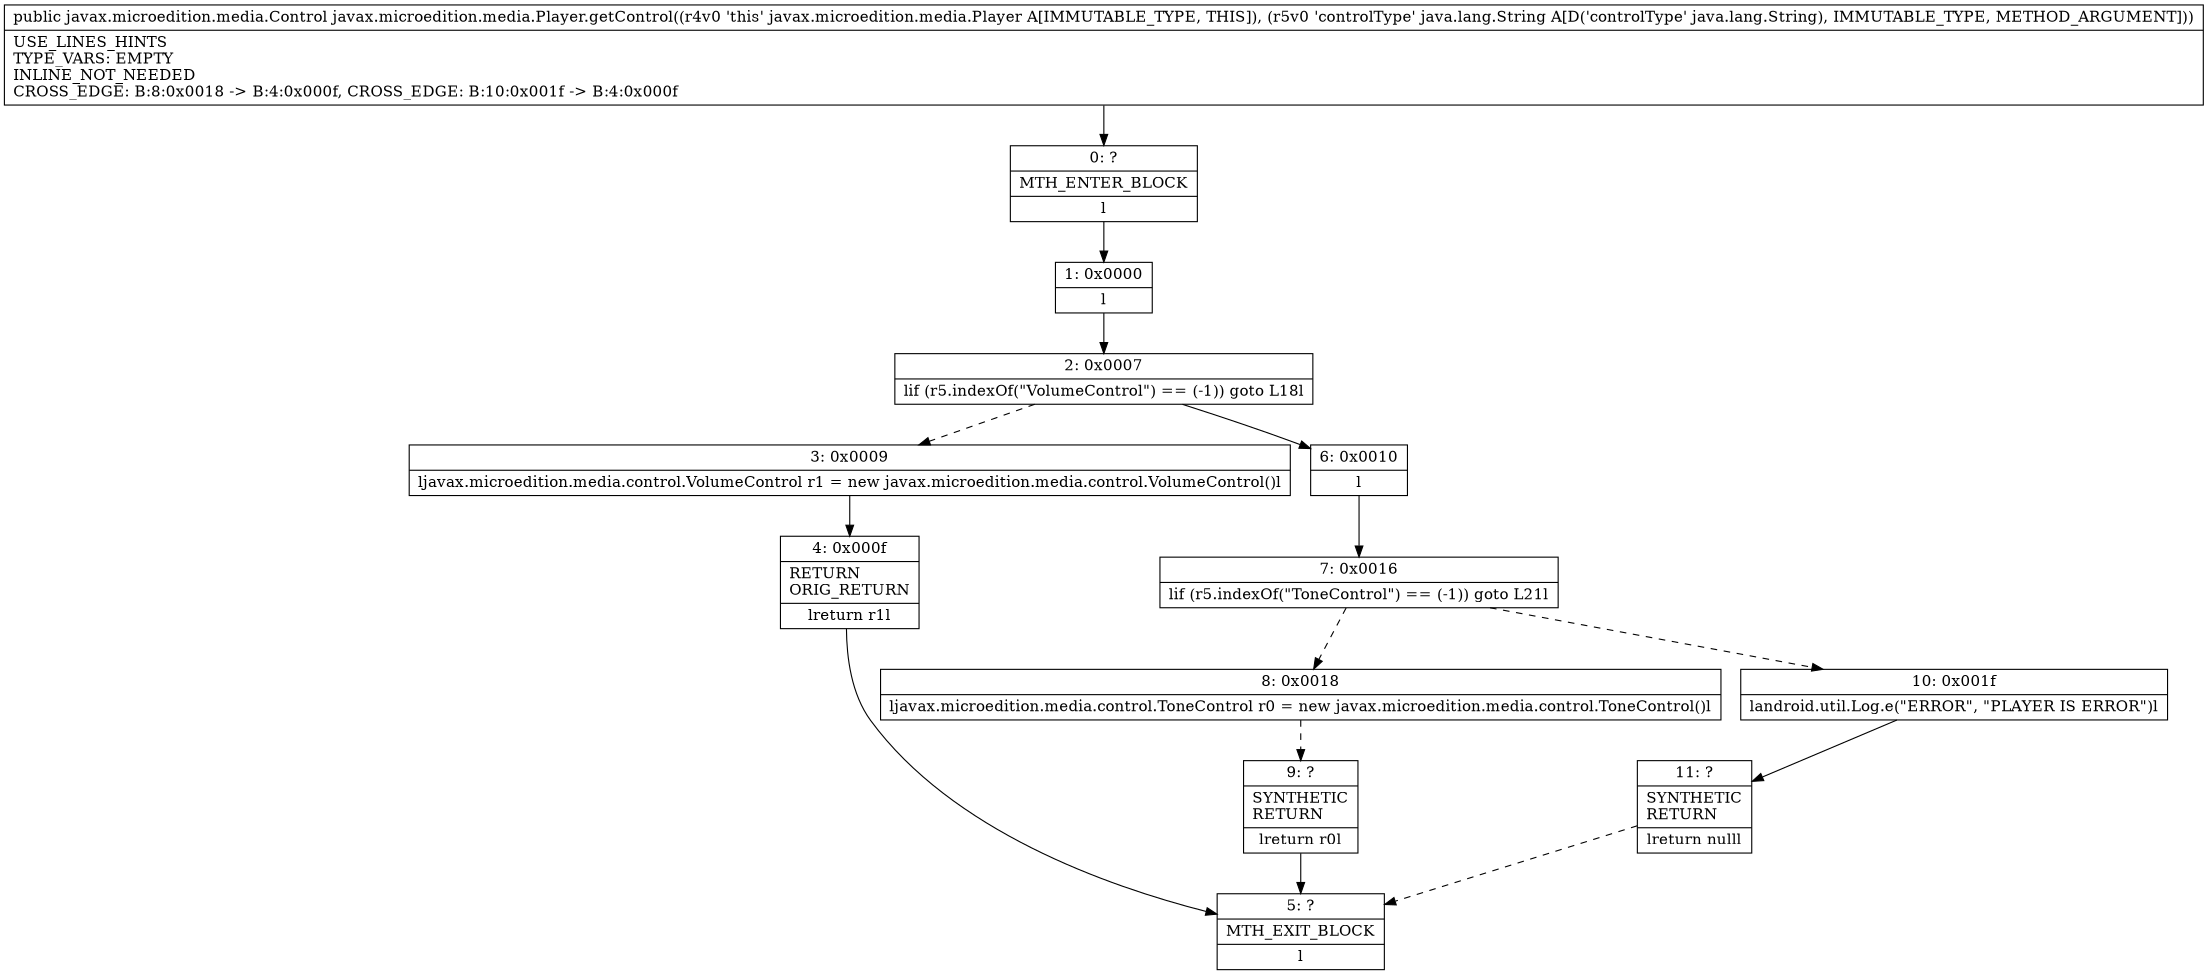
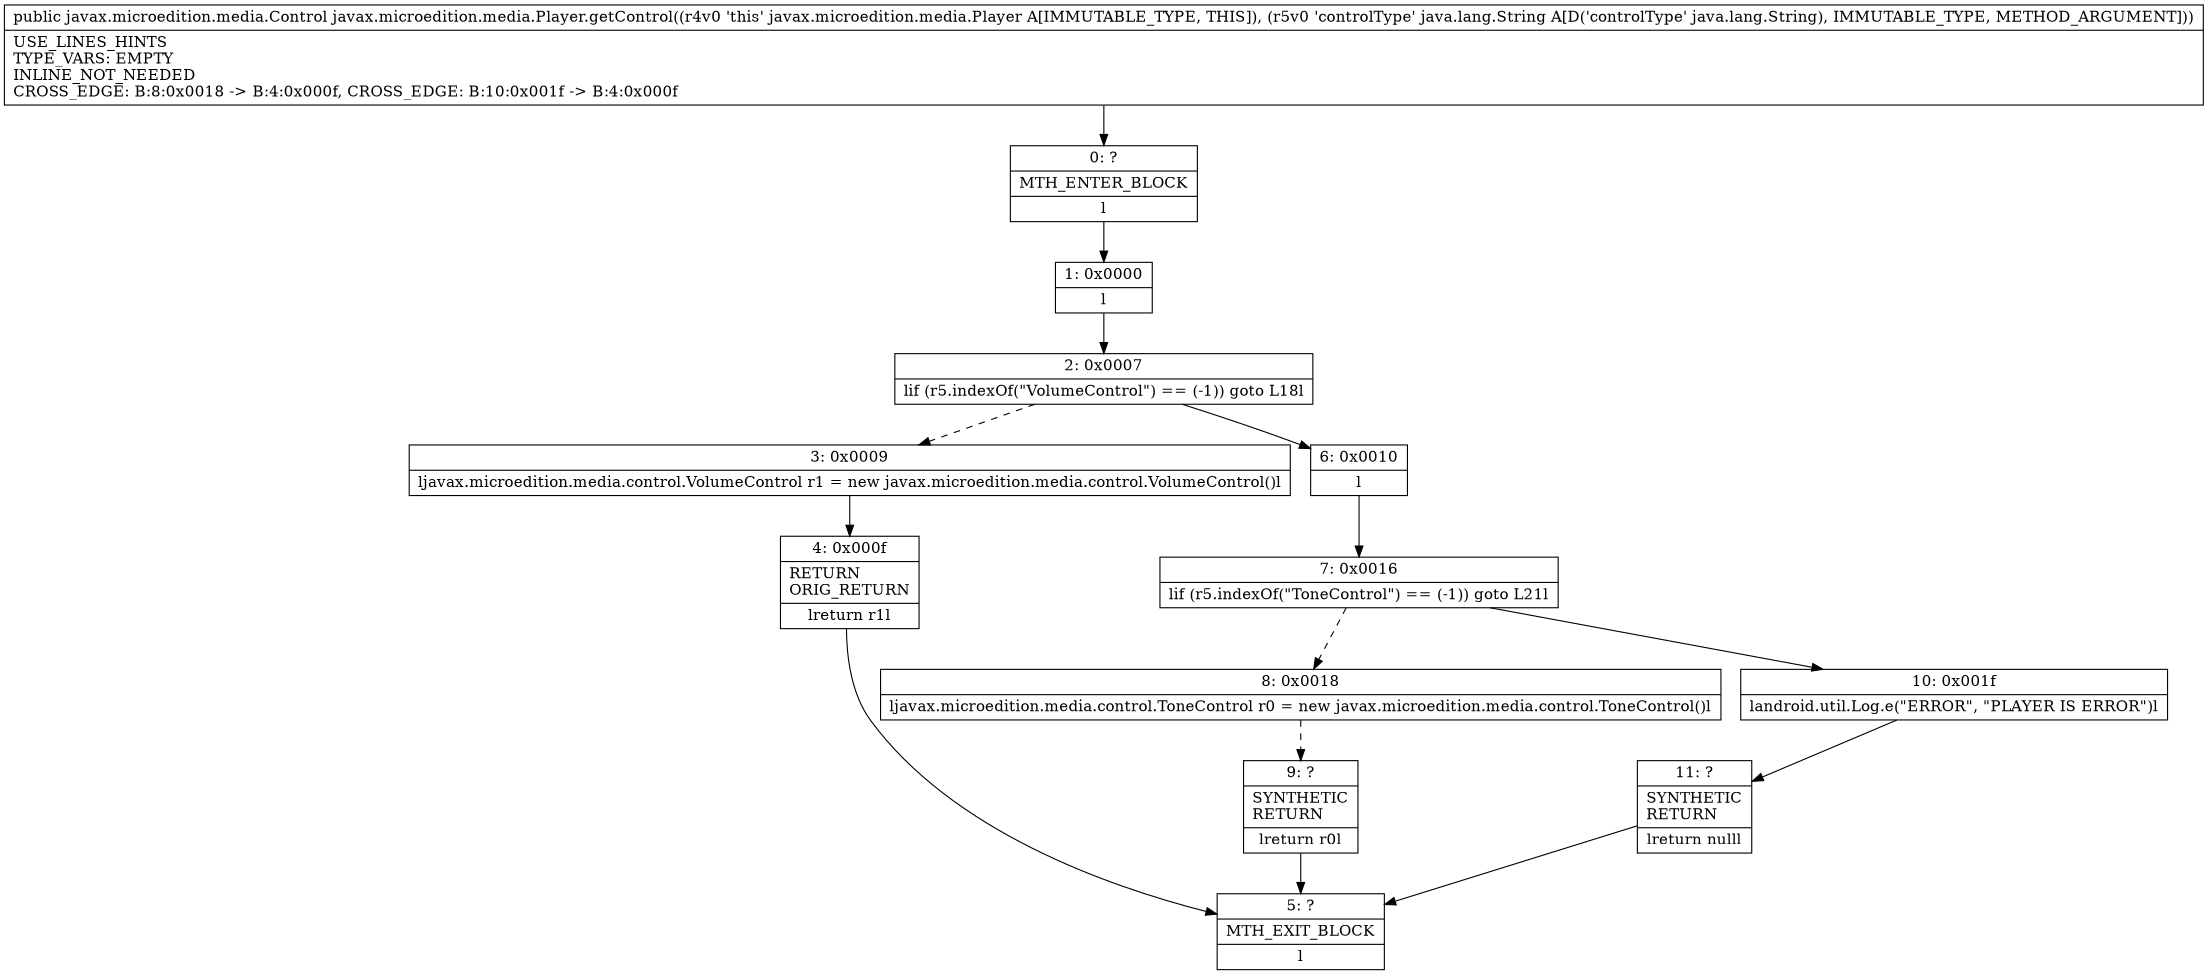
(1651, 638) -> (1651, 638)
(1516, 863) -> (1516, 863)
